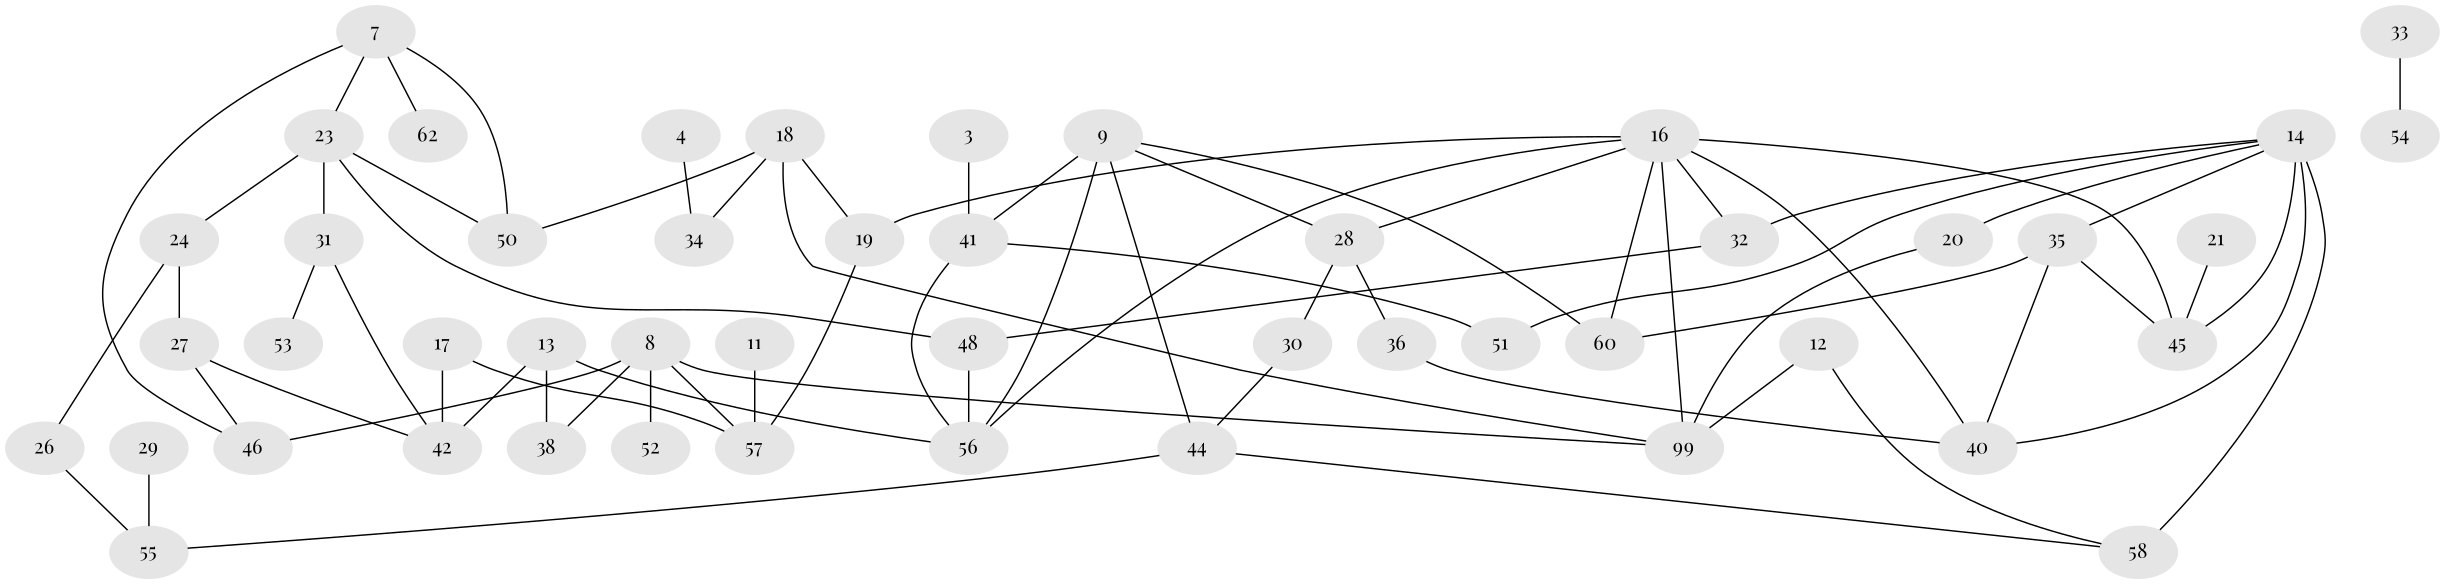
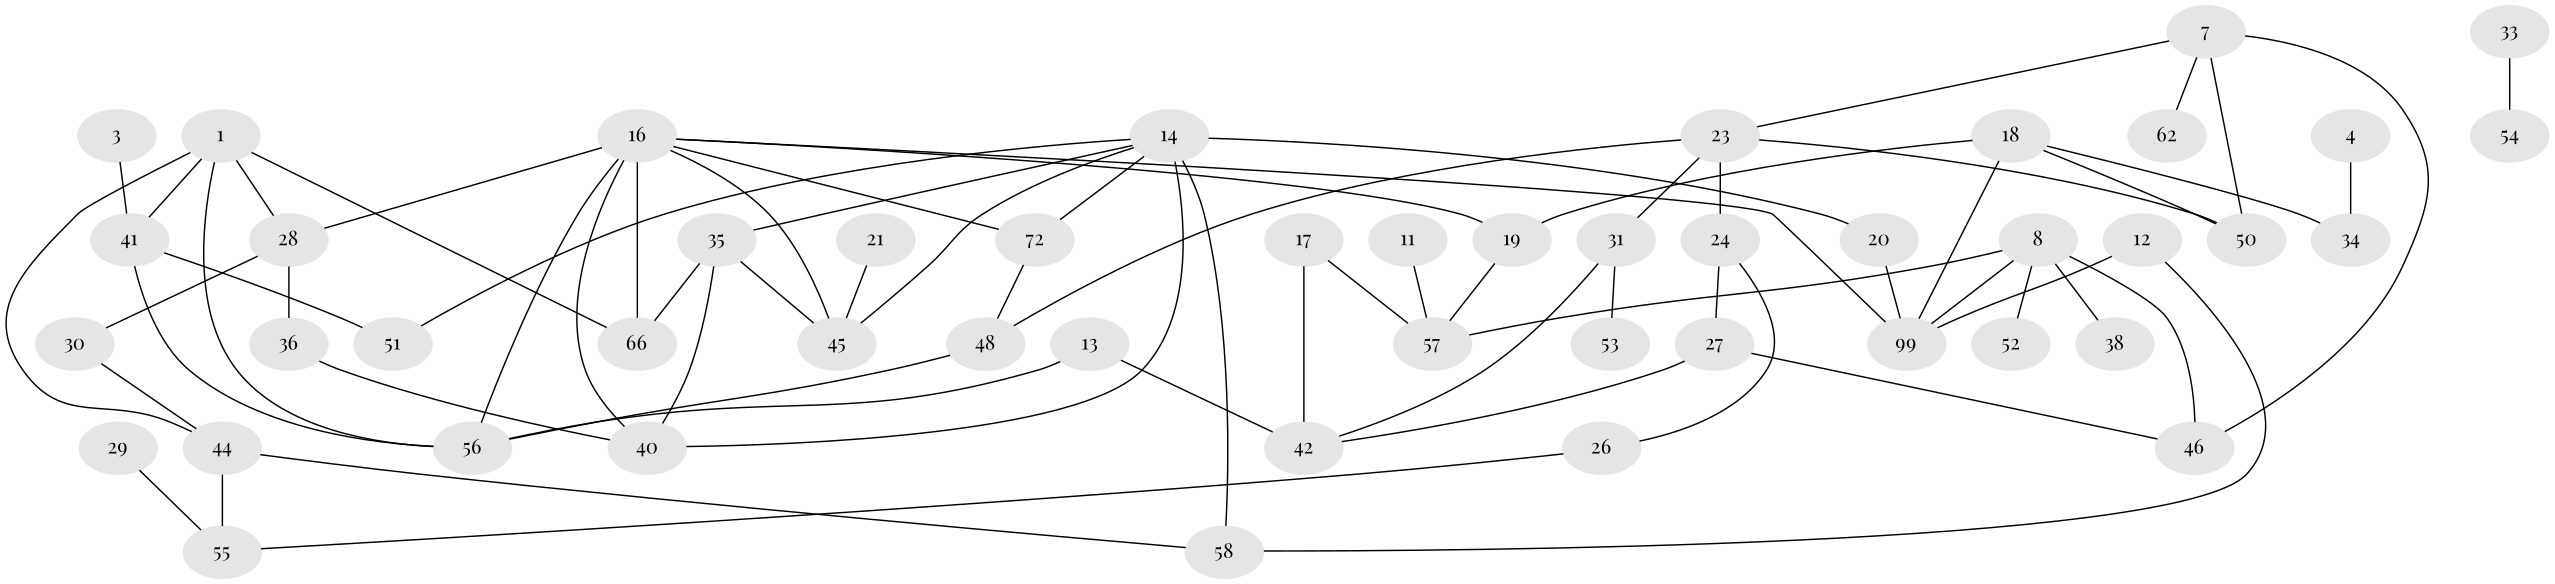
(1103, 136) -> (221, 136)
(1739, 240) -> (1035, 240)
(1605, 344) -> (637, 344)
(547, 396) -> none
